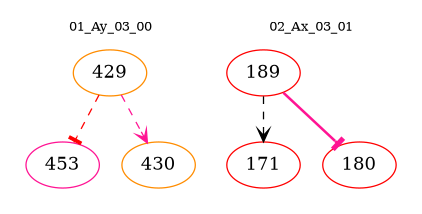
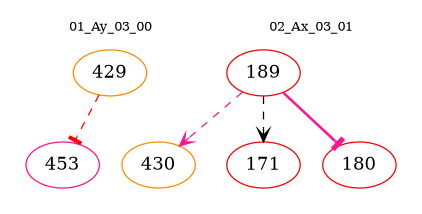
(131, 113) -> (225, 107)
